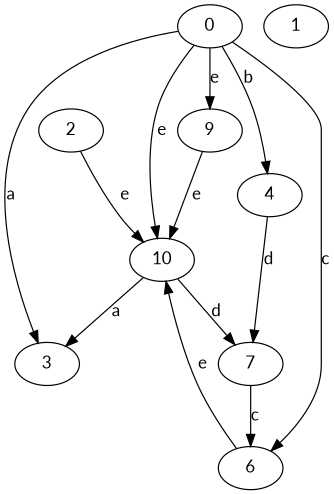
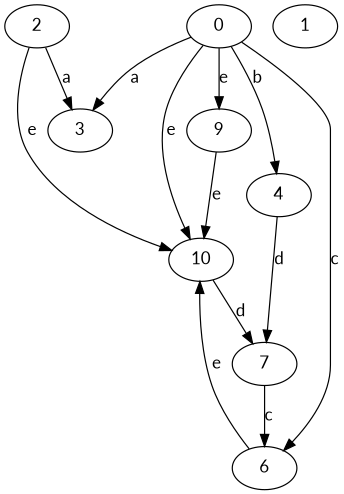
(109, 308) -> (56, 73)
